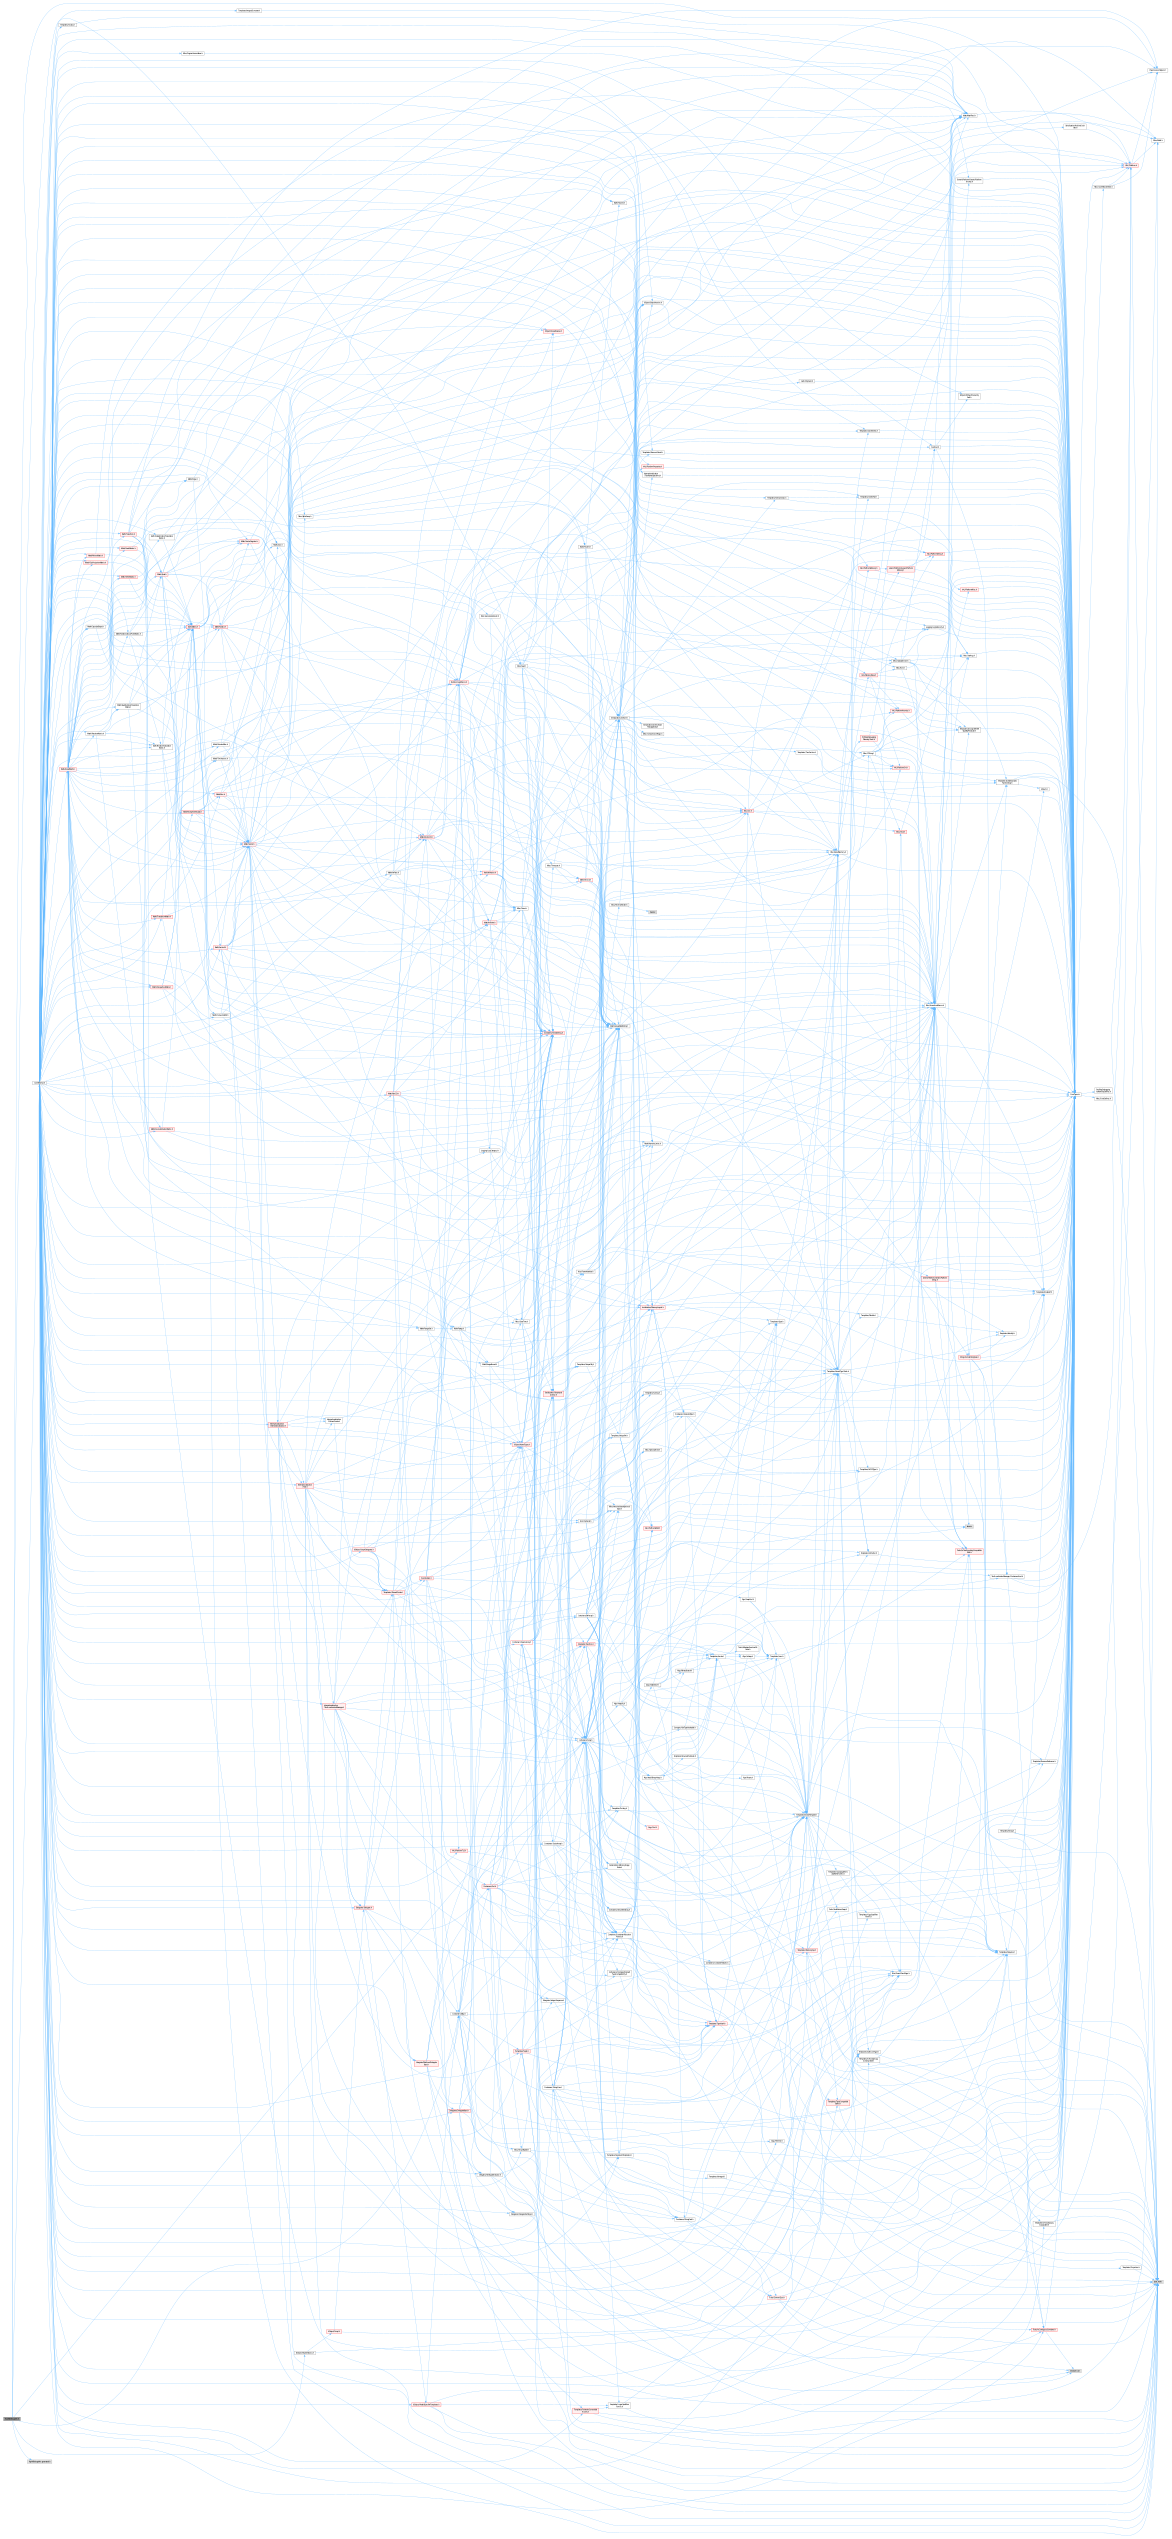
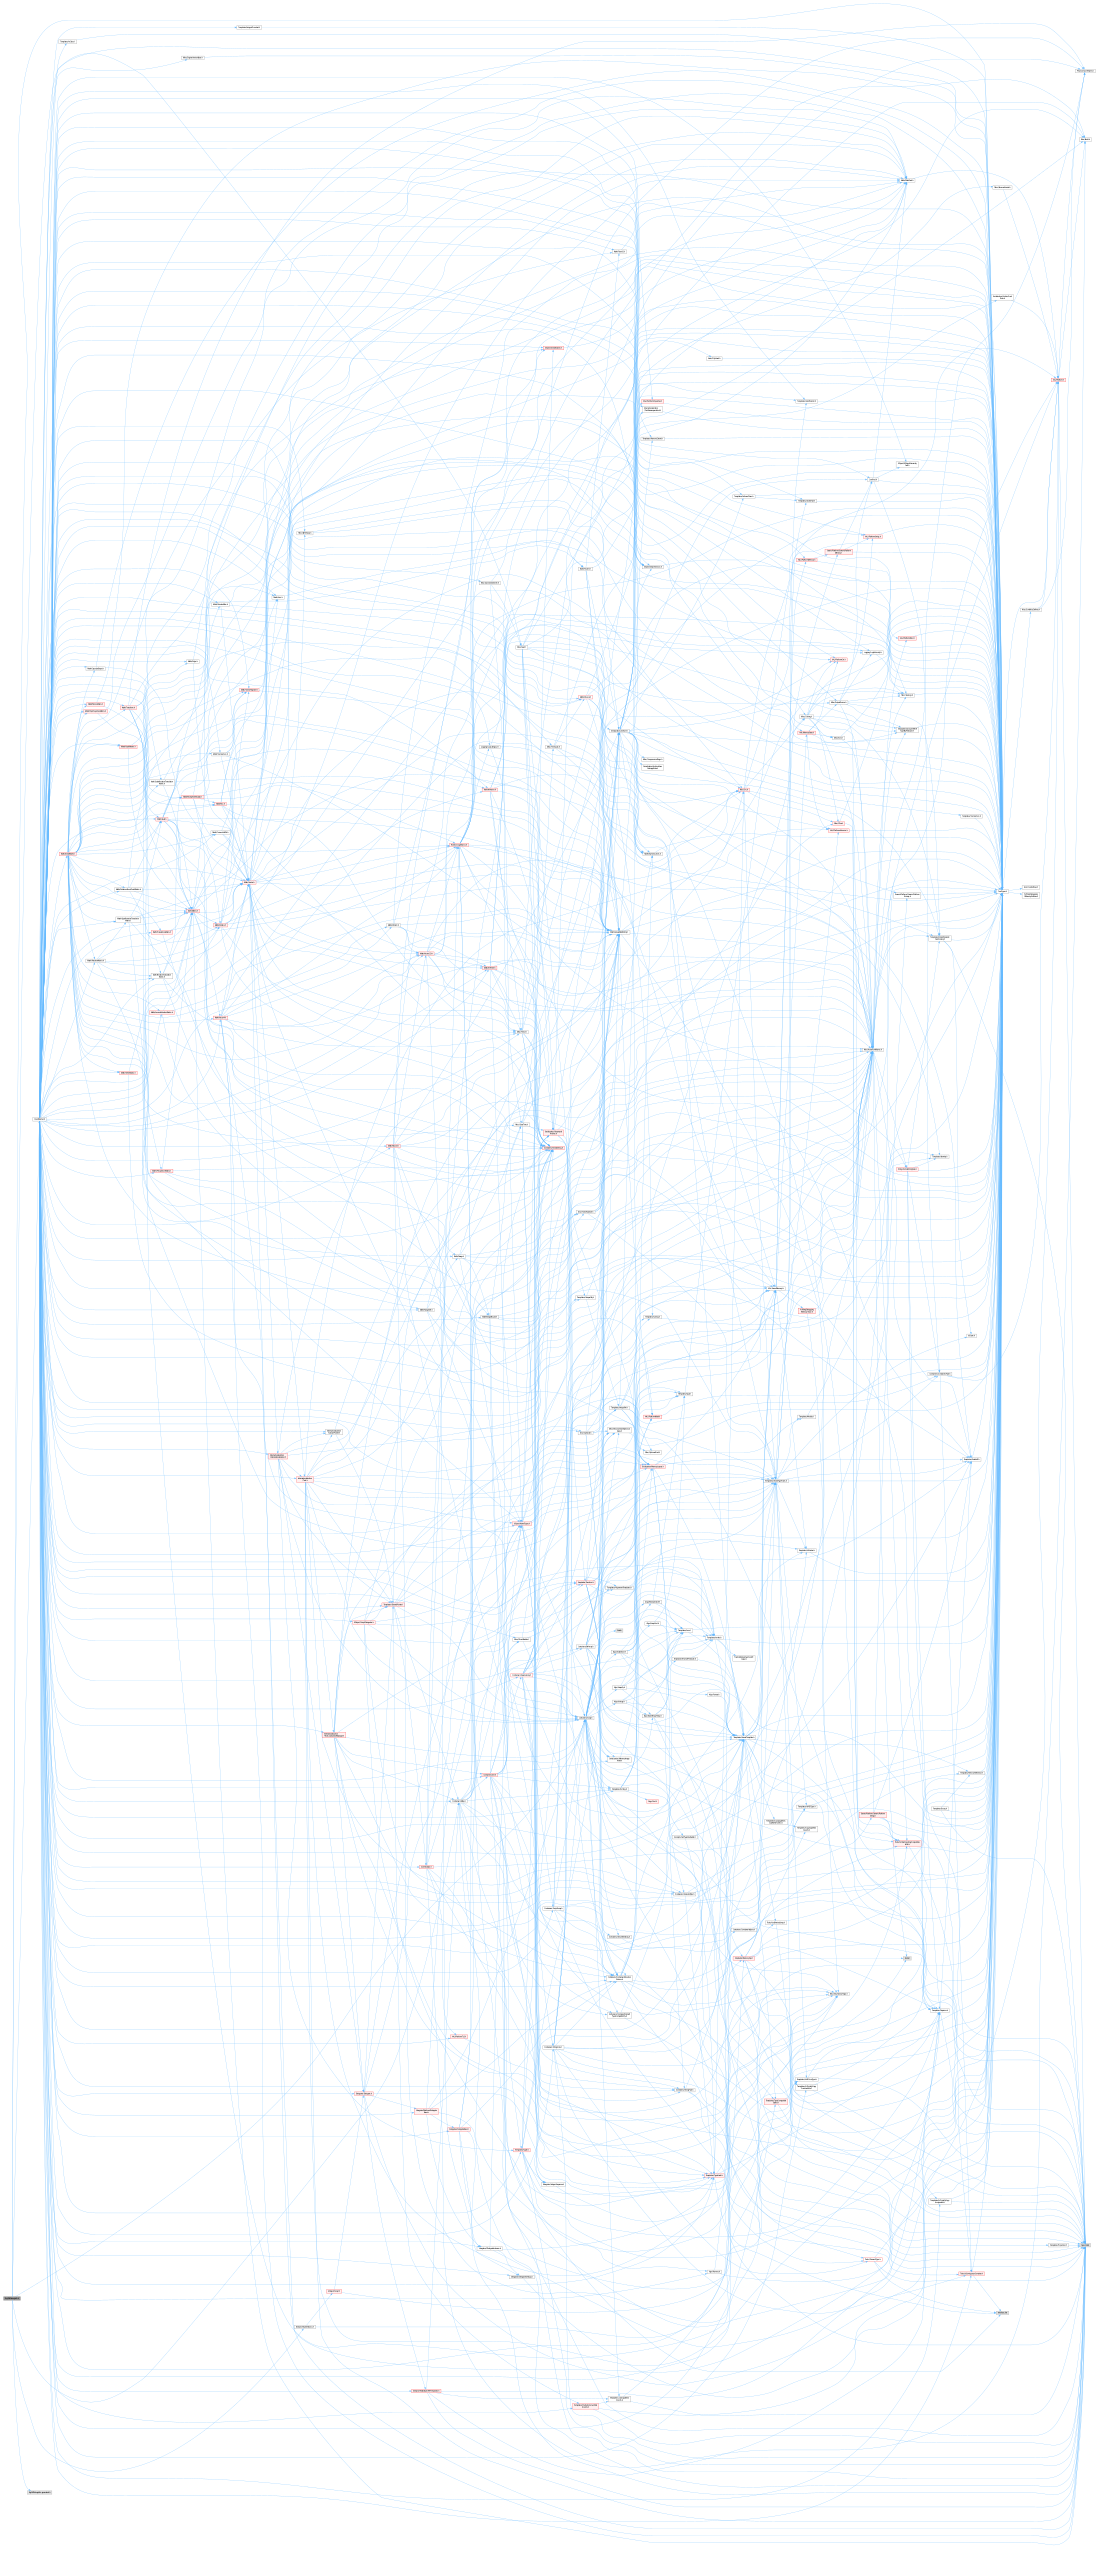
(653, 912) -> none
(1007, 1576) -> (940, 1374)
none -> (619, 1630)
(732, 1656) -> (661, 1683)
(717, 2177) -> none
